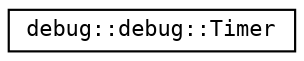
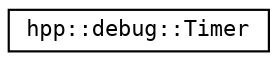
(152, 31) -> (139, 31)
